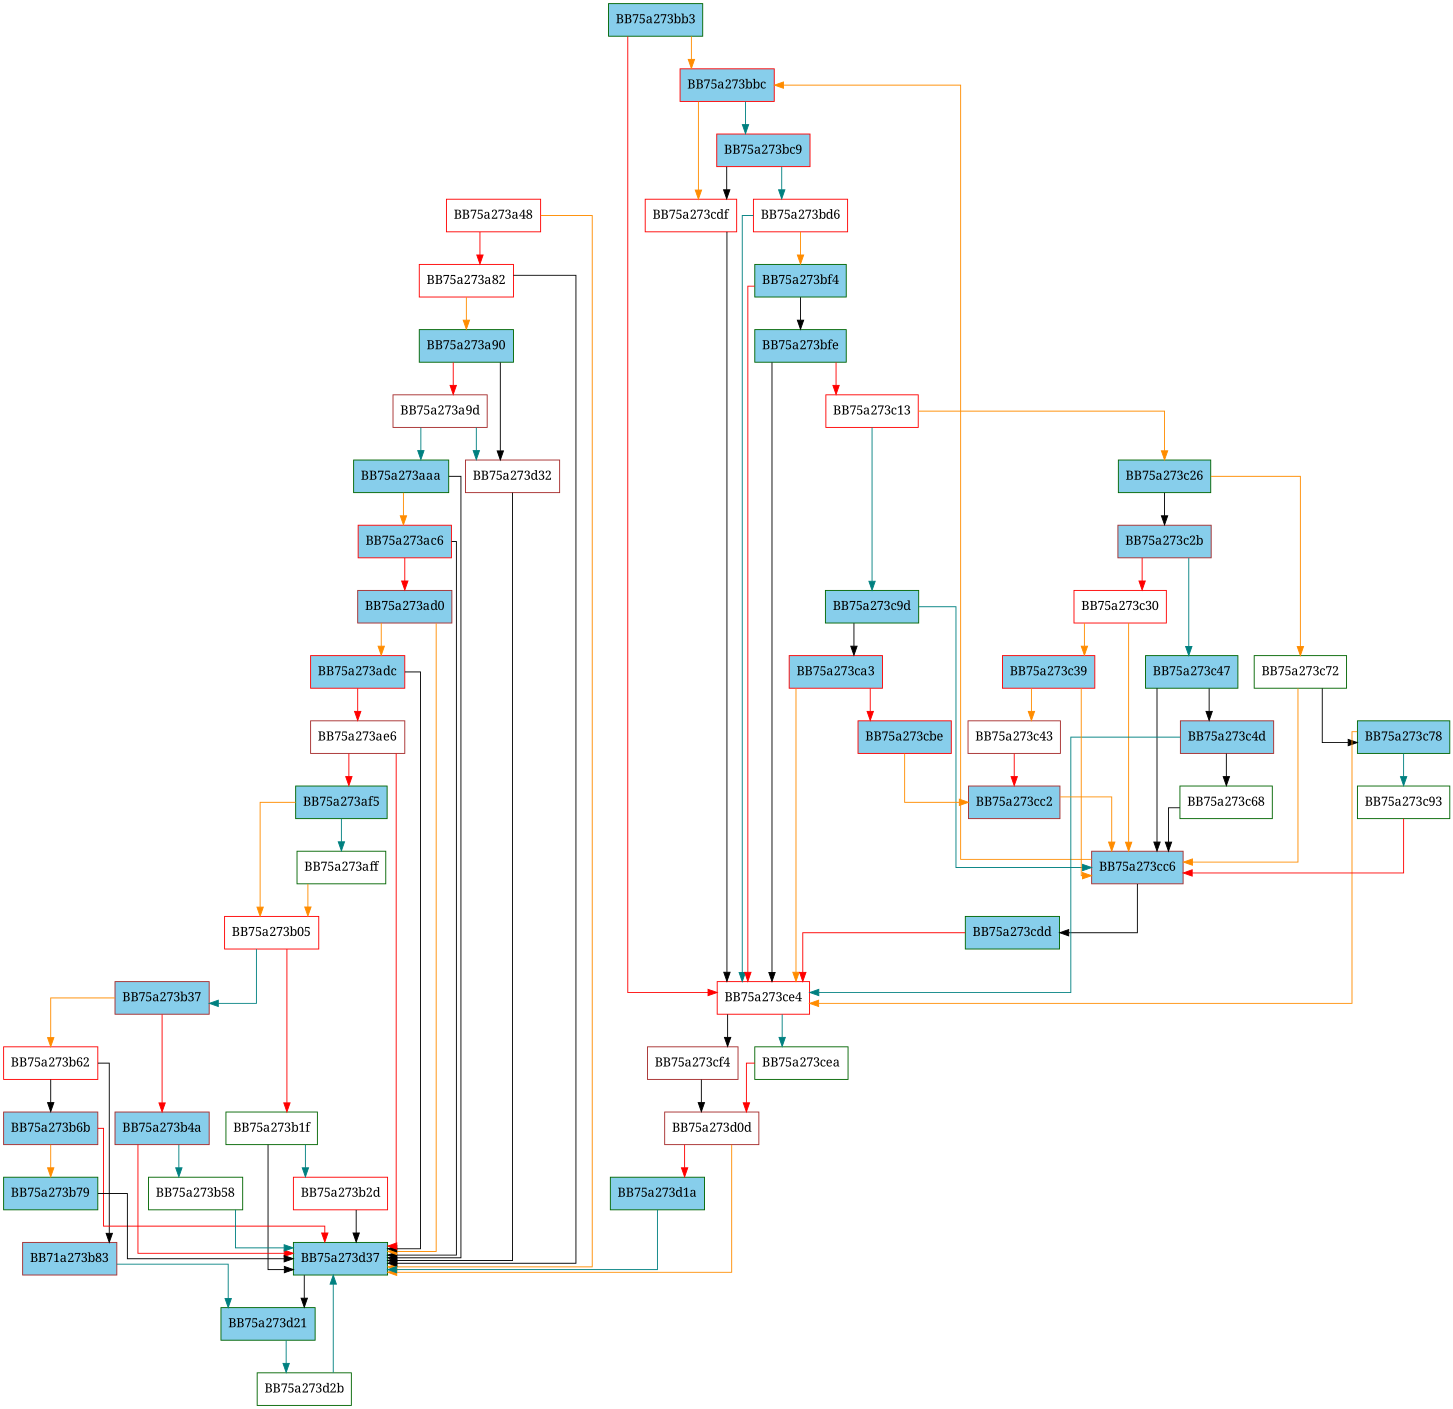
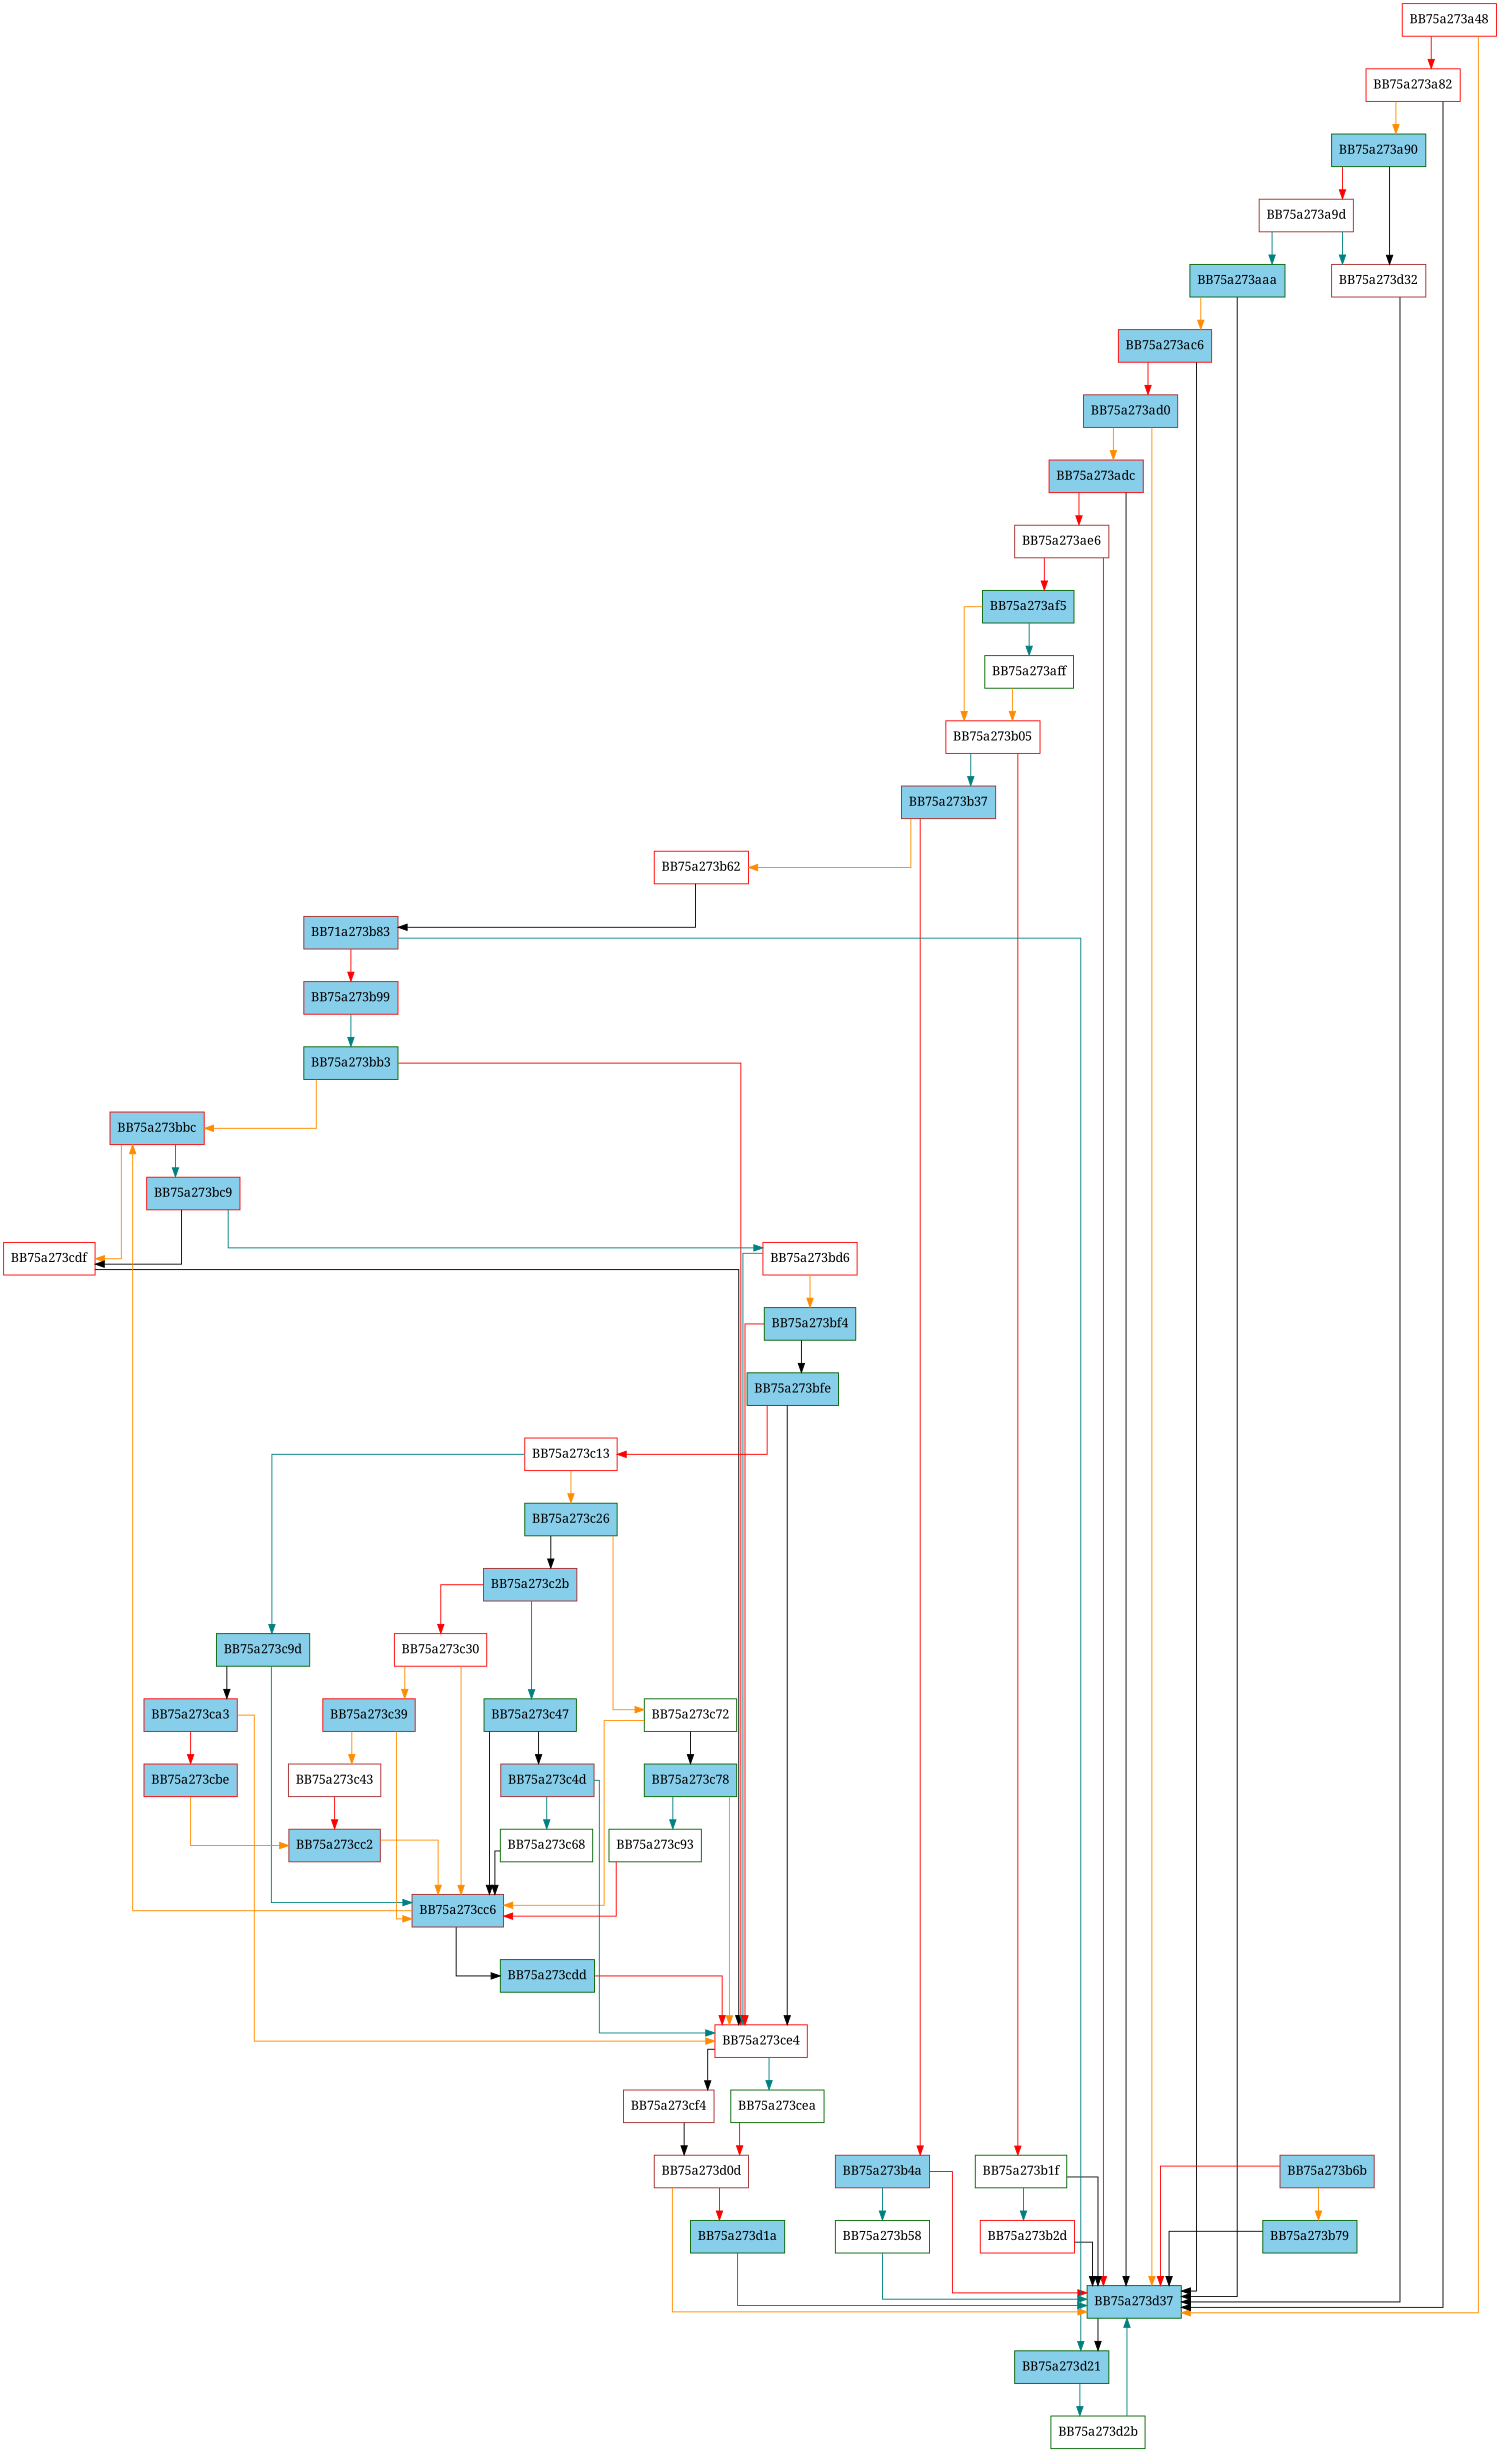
(1226, 765) -> (547, 1808)
none -> (351, 998)
(51, 1091) -> none
